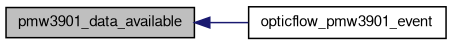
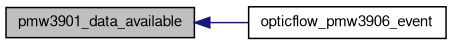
(347, 23) -> (347, 23)
